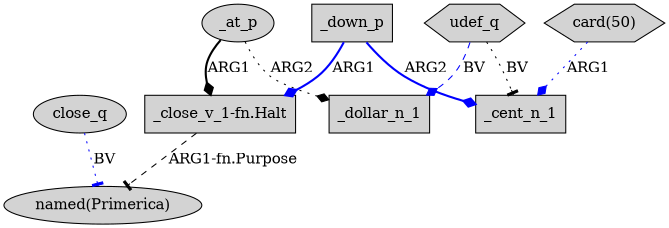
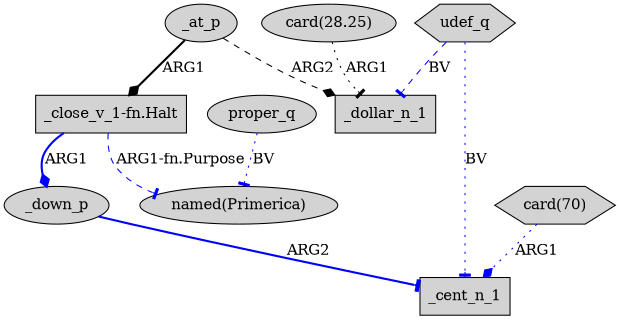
none -> (329, 23)
(352, 23) -> (57, 205)
(604, 23) -> (555, 205)
(500, 65) -> (465, 157)
(458, 68) -> (424, 66)
(324, 70) -> (46, 150)
(273, 78) -> (272, 67)
(410, 80) -> (256, 252)
(80, 114) -> (262, 114)
(163, 158) -> (119, 171)
